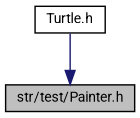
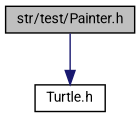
(70, 52) -> (70, 52)
